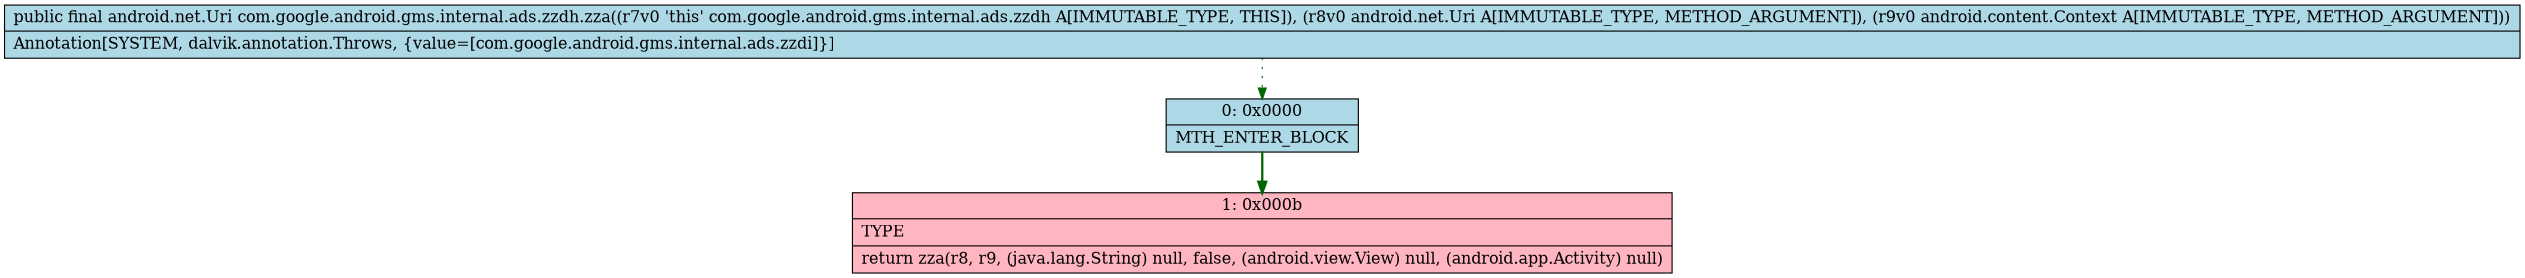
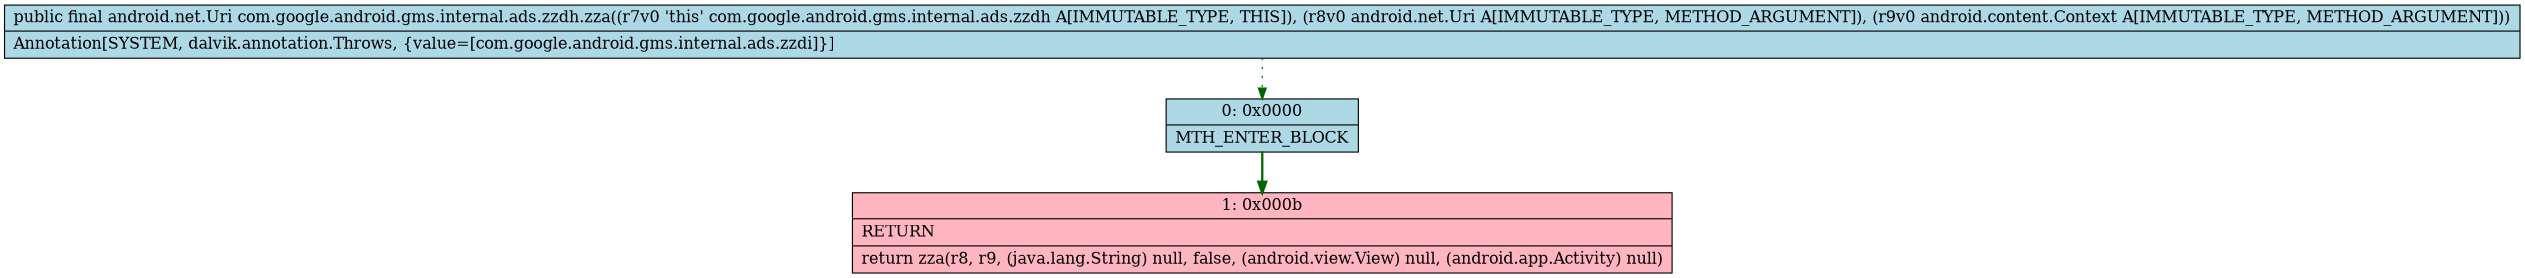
(884, 232) -> (898, 232)
